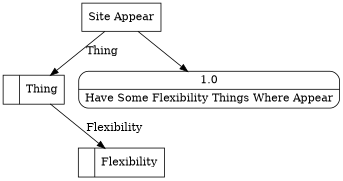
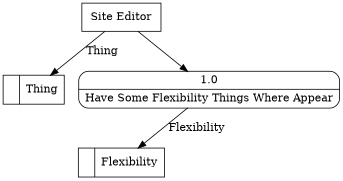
(121, 17) -> (121, 17)
(74, 124) -> (166, 125)
